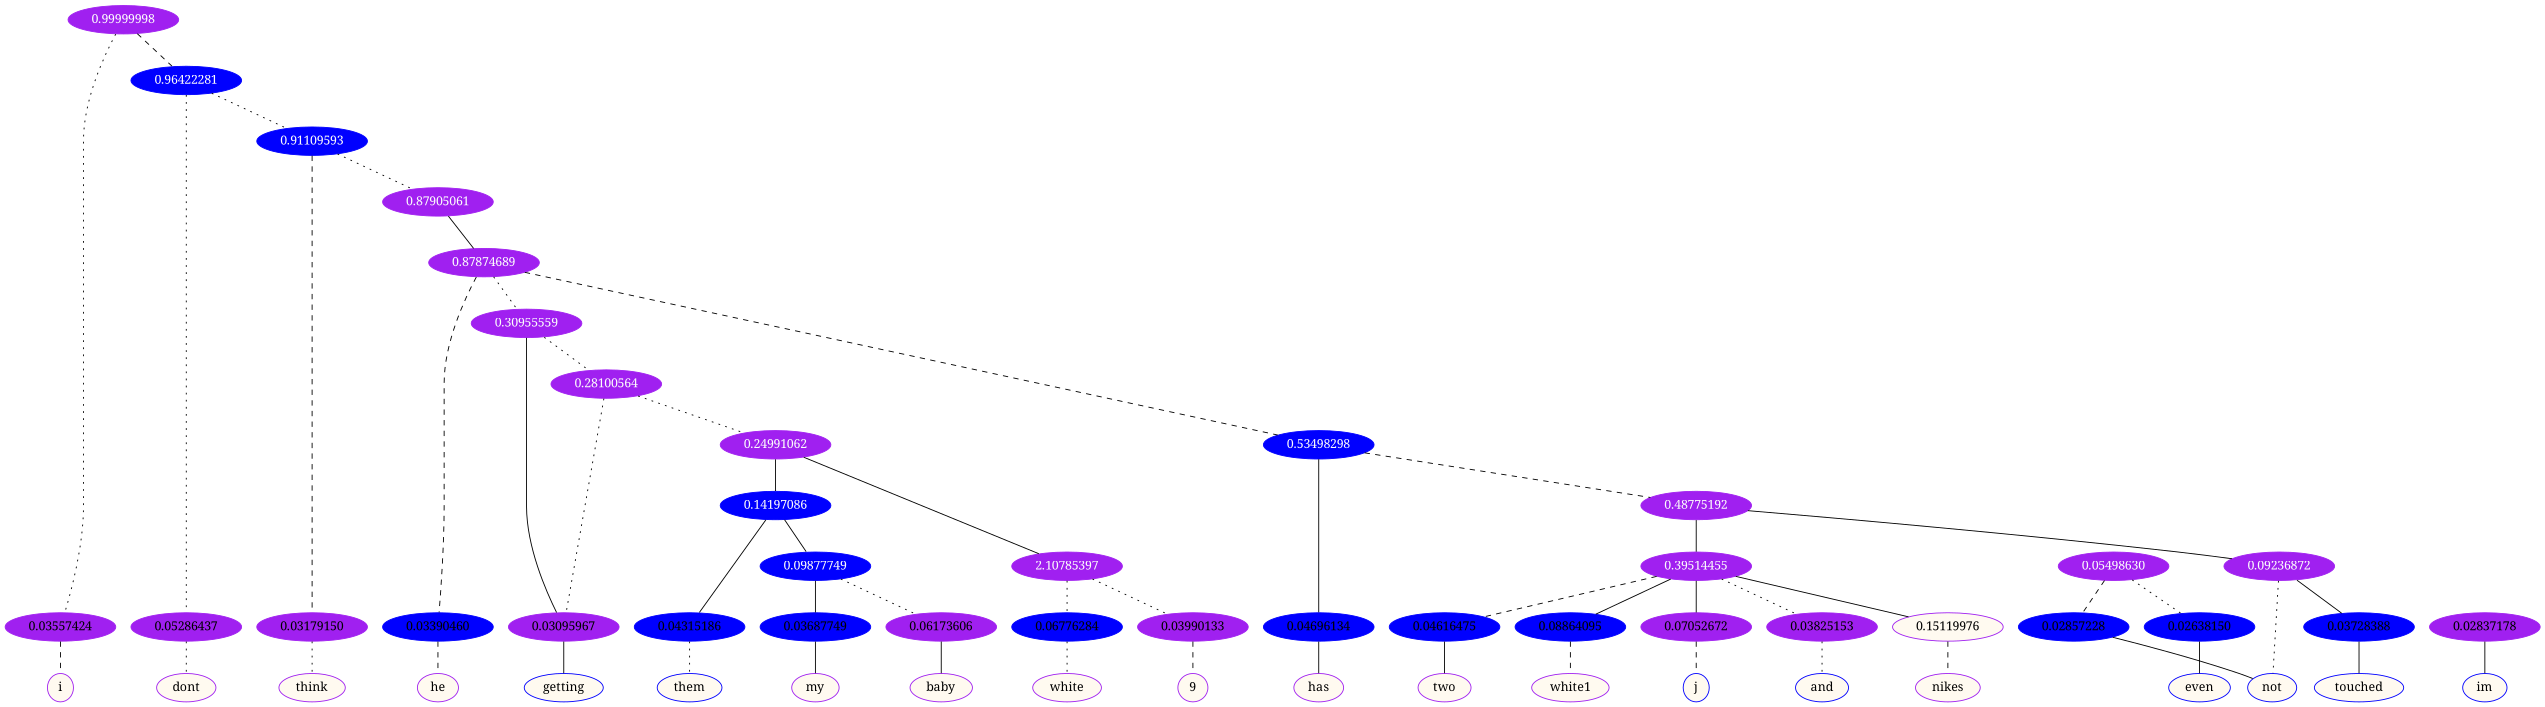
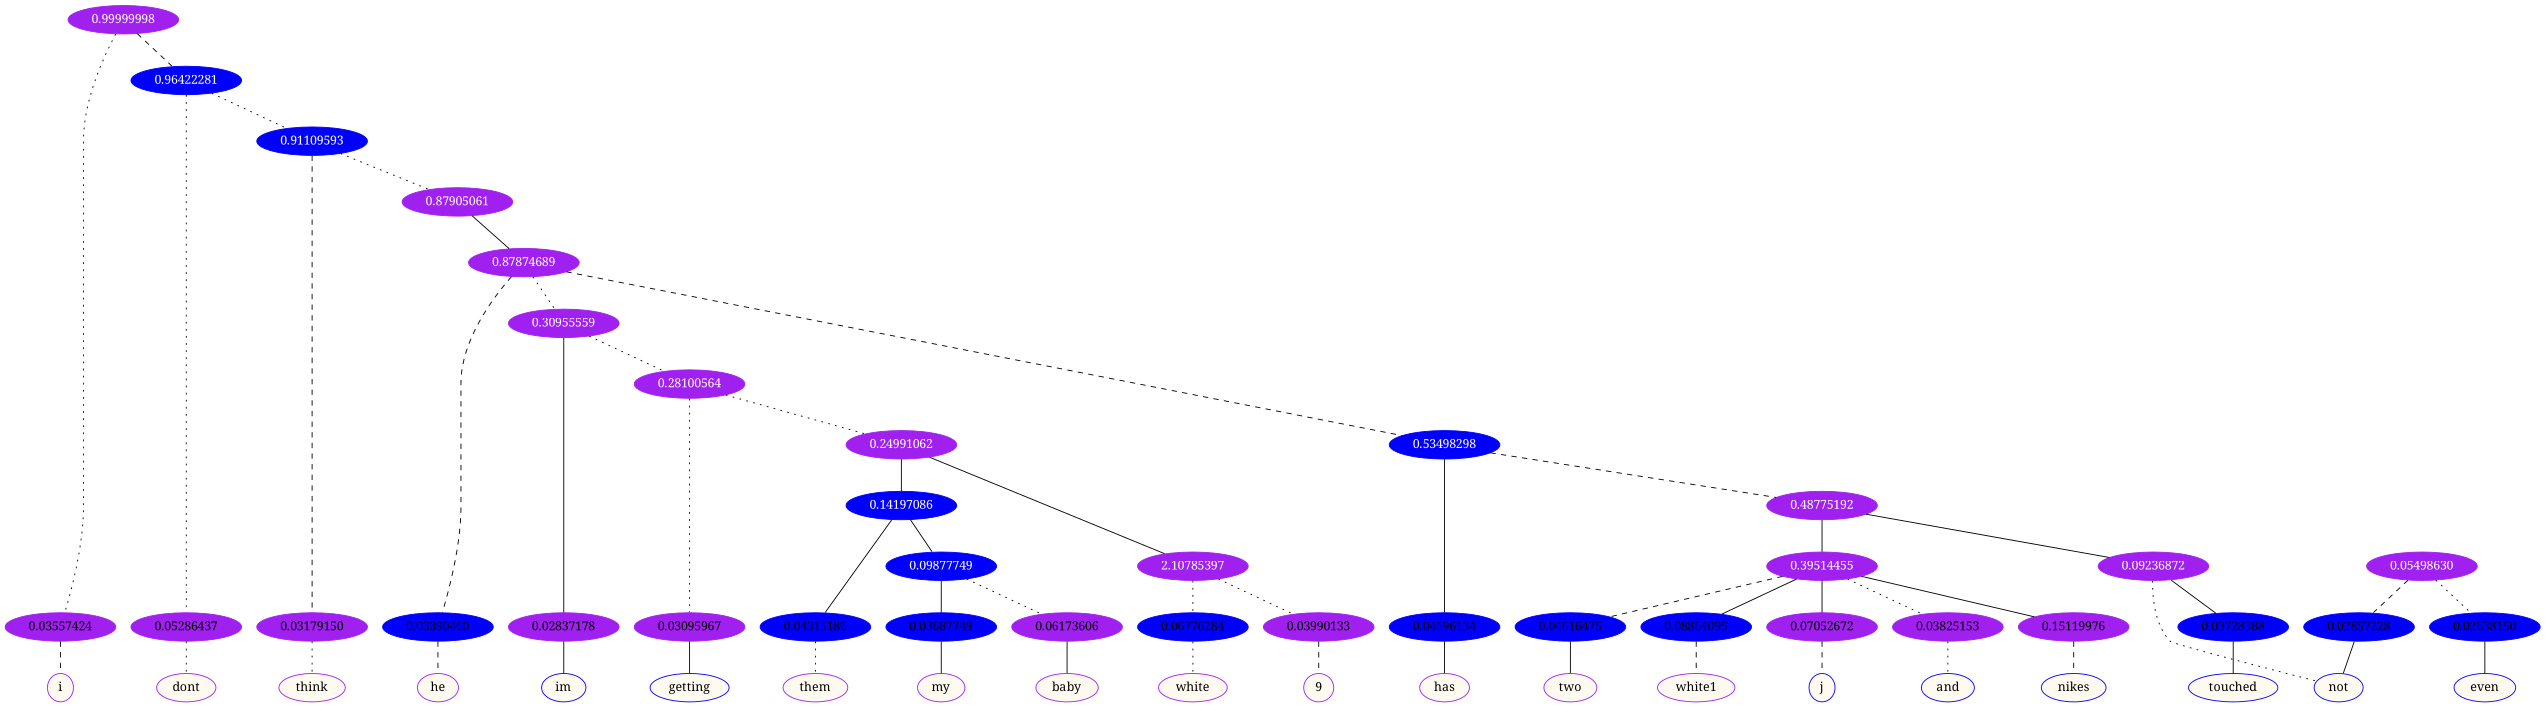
(527, 478) -> (564, 475)
(1948, 627) -> (2074, 627)
(690, 688) -> (815, 688)
(1948, 688) -> (2074, 688)
